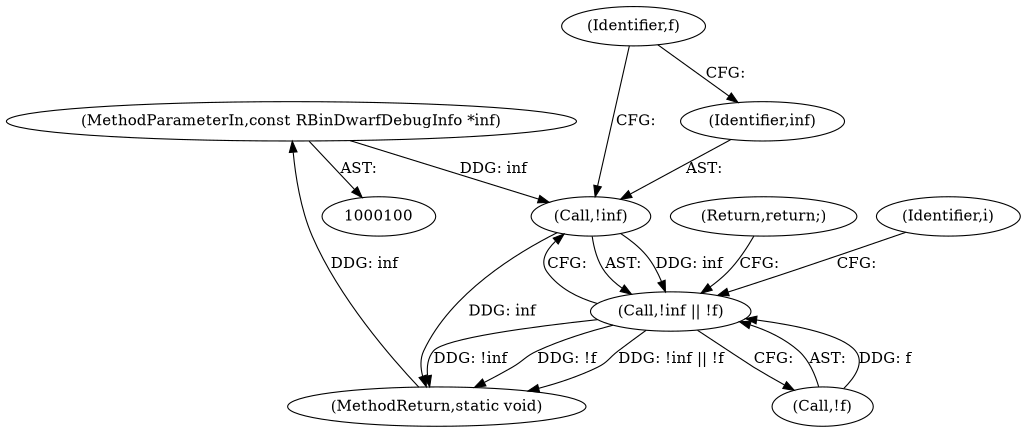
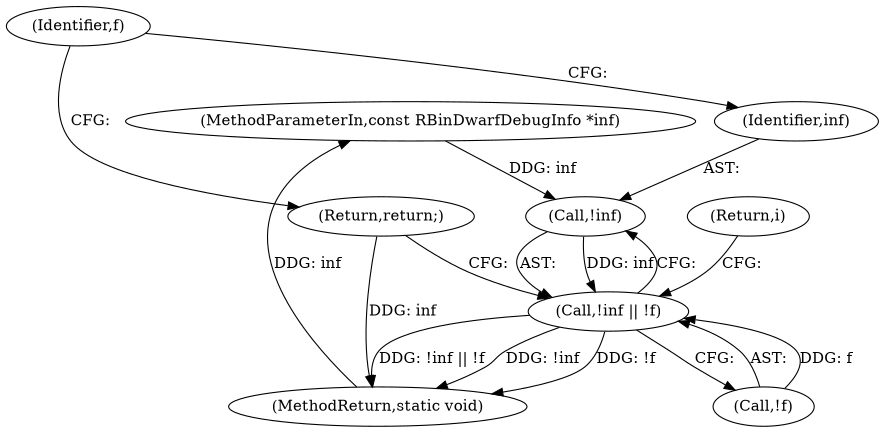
(613, 116) -> (127, 173)
(379, 216) -> none
(948, 216) -> (748, 216)
(471, 290) -> (367, 306)
